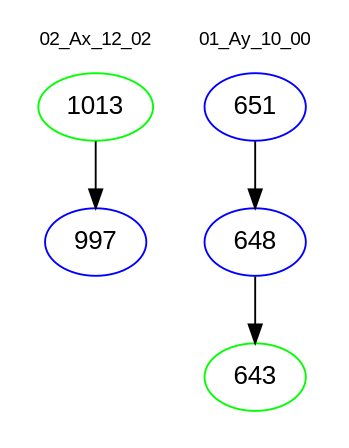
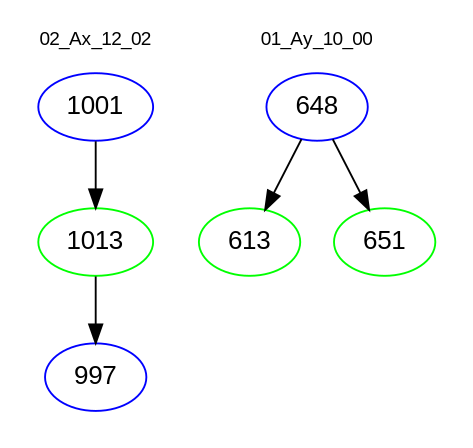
none -> (96, 107)
(255, 107) -> (385, 242)
(255, 165) -> (347, 166)
(255, 377) -> (250, 242)
